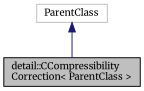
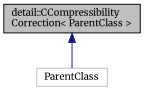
(72, 45) -> (72, 55)
